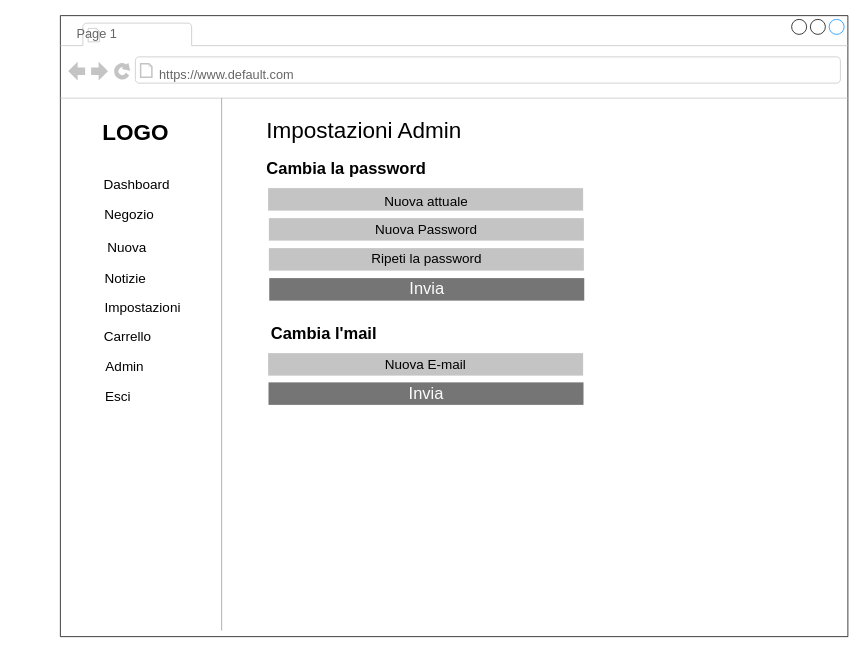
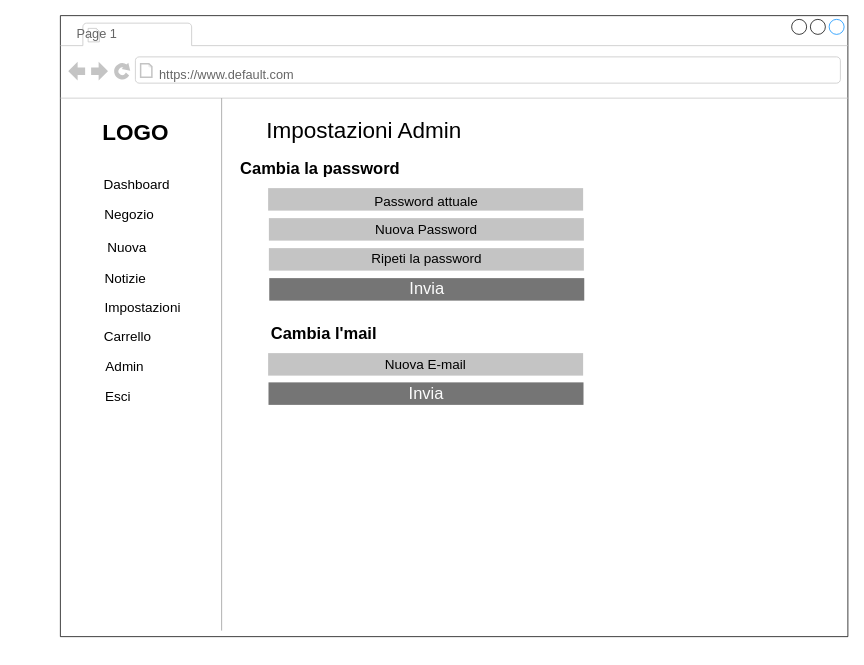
(347, 166) -> (320, 166)
(426, 198) -> (426, 198)
